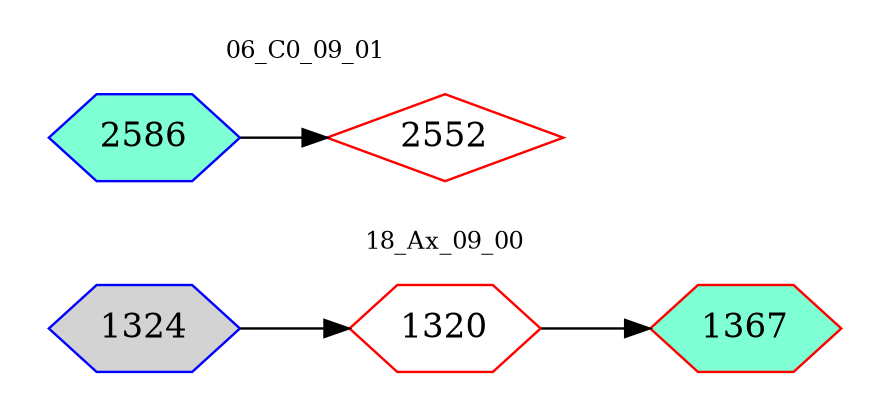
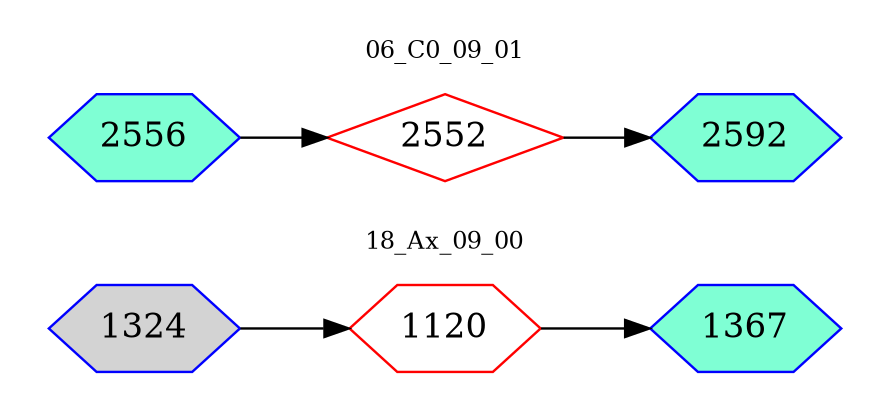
(144, 138) -> (144, 138)
none -> (746, 138)
(445, 328) -> (445, 328)
(746, 328) -> (746, 328)
